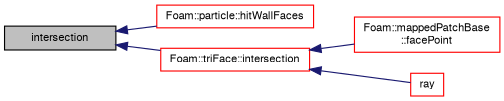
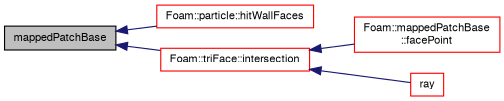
(60, 38) -> (60, 38)
